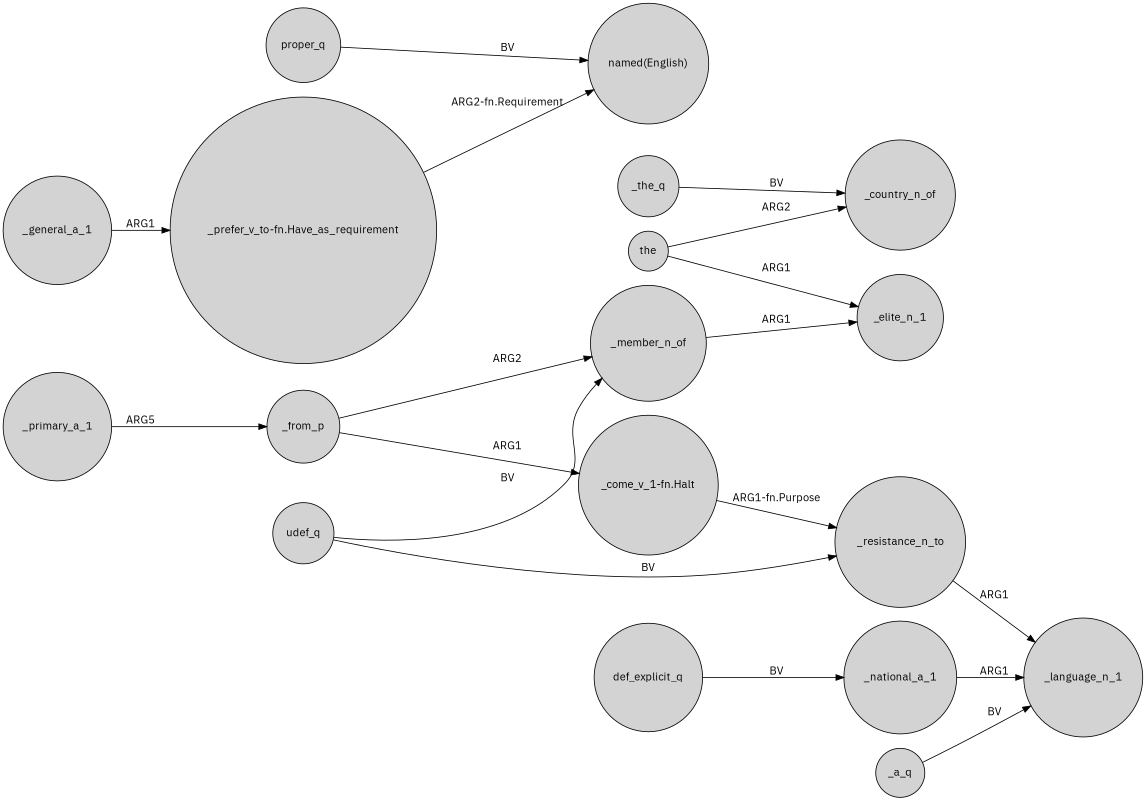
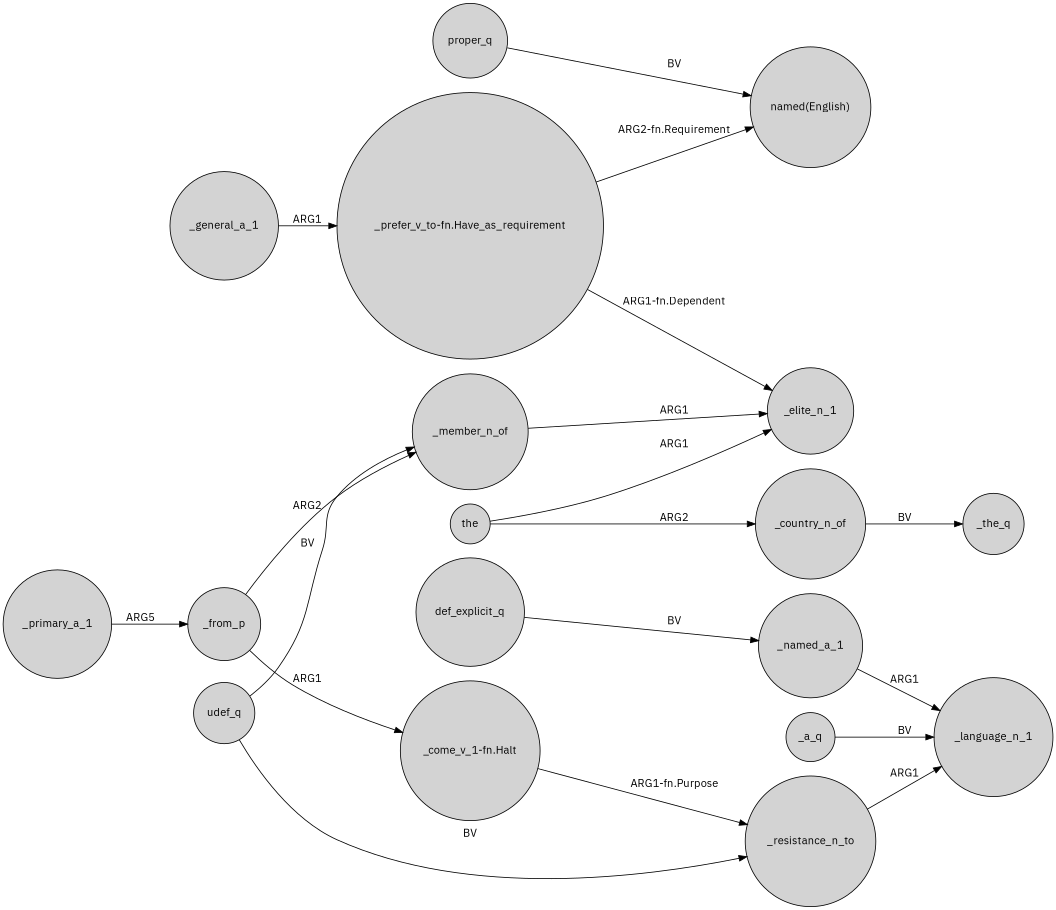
(758, 190) -> (910, 524)
none -> (676, 338)
(900, 677) -> (811, 646)
